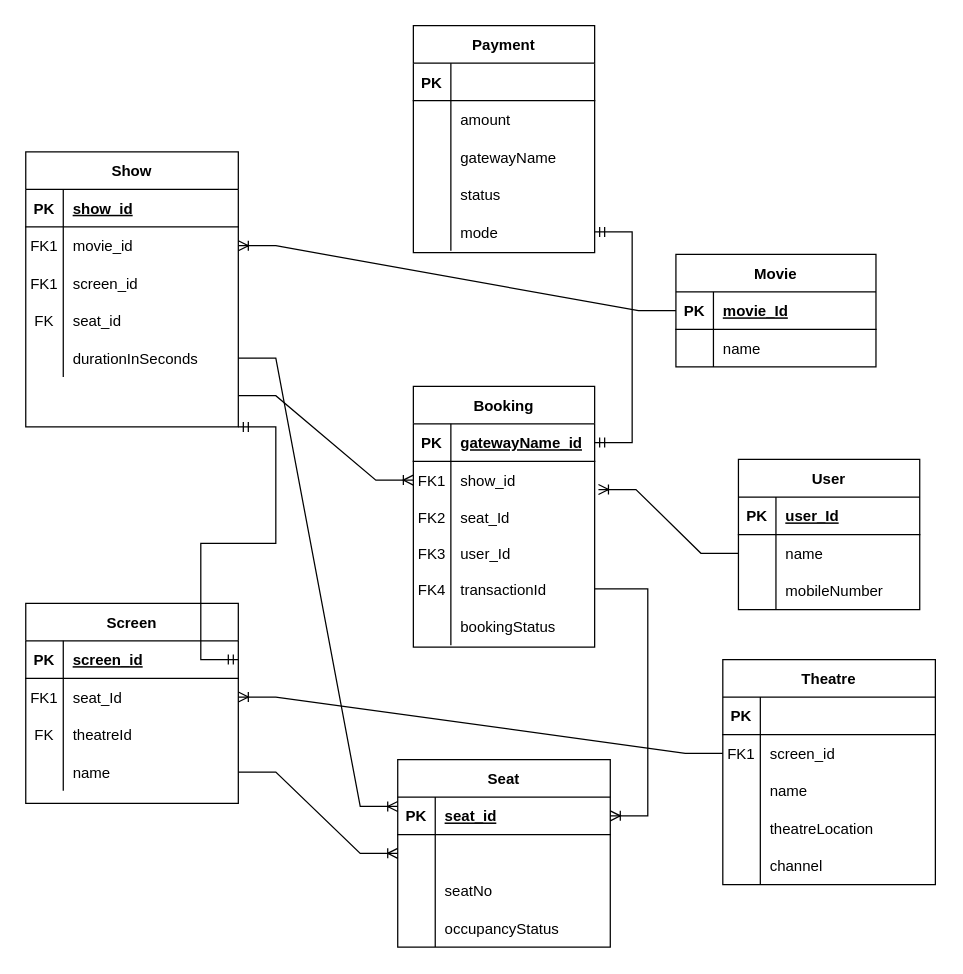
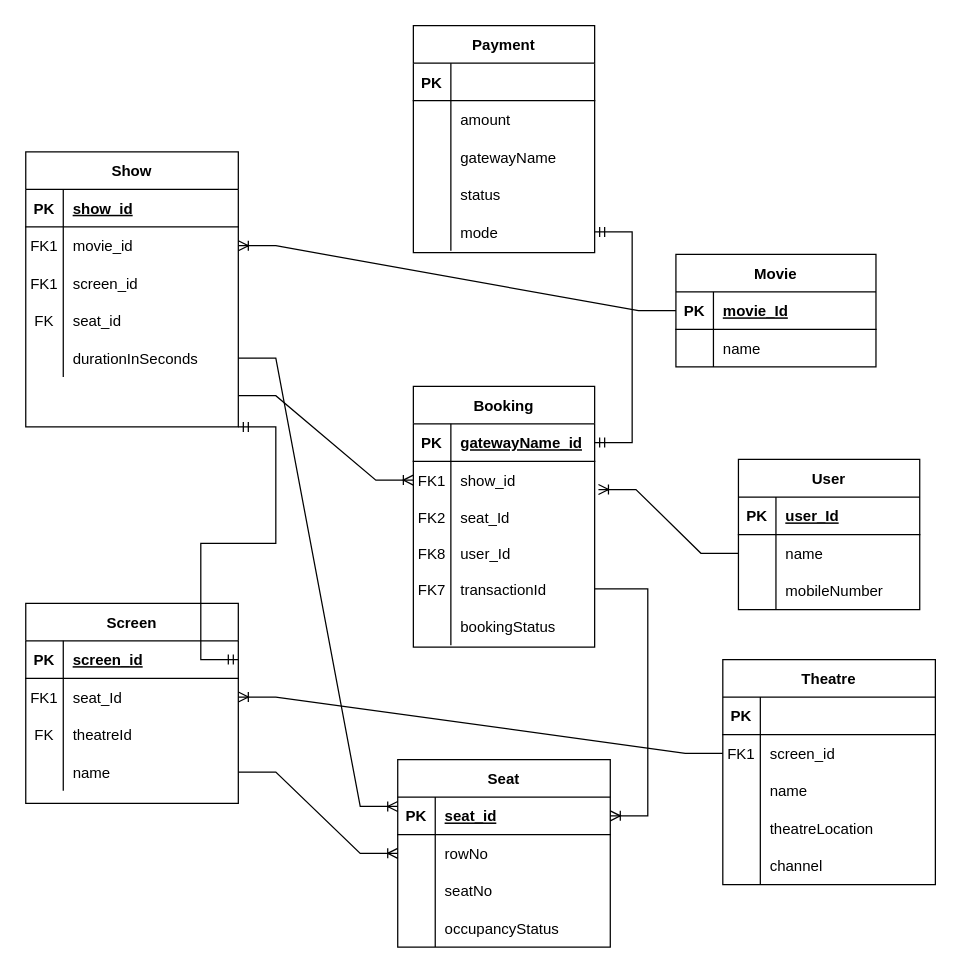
(431, 554) -> (431, 554)
(431, 589) -> (431, 589)
none -> (523, 853)
